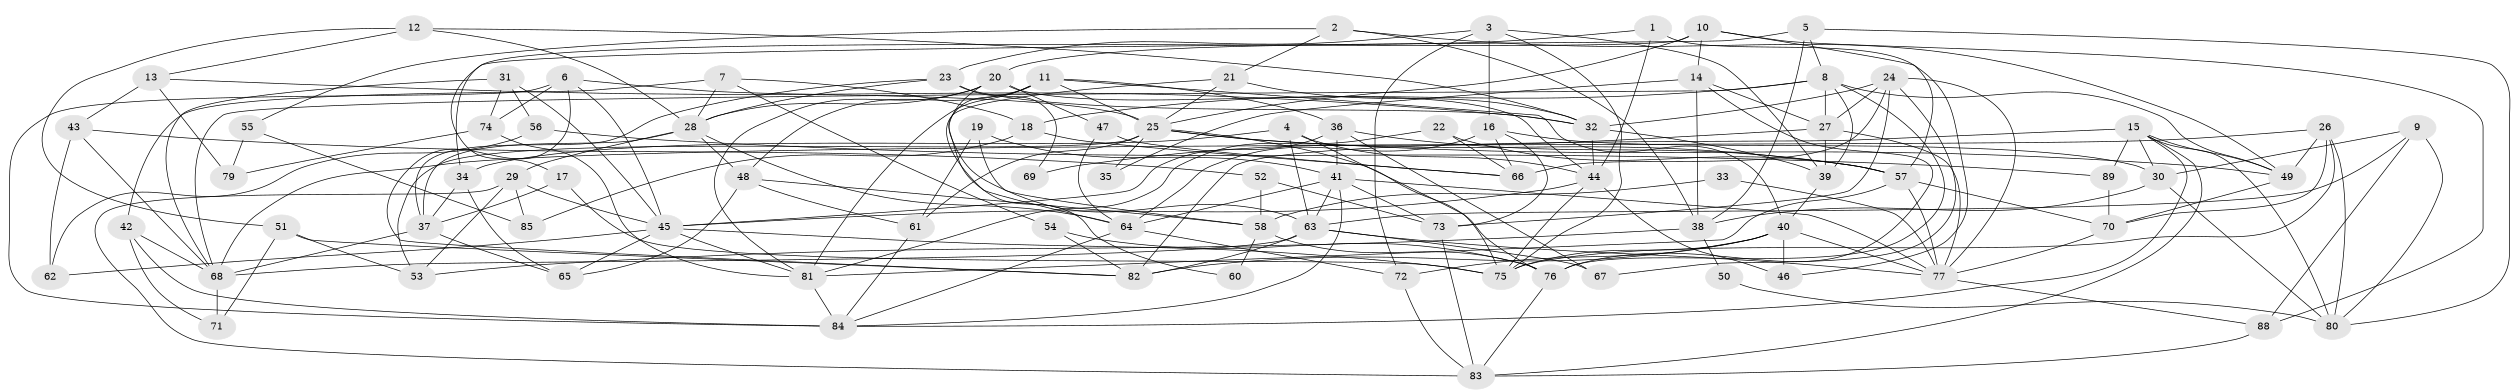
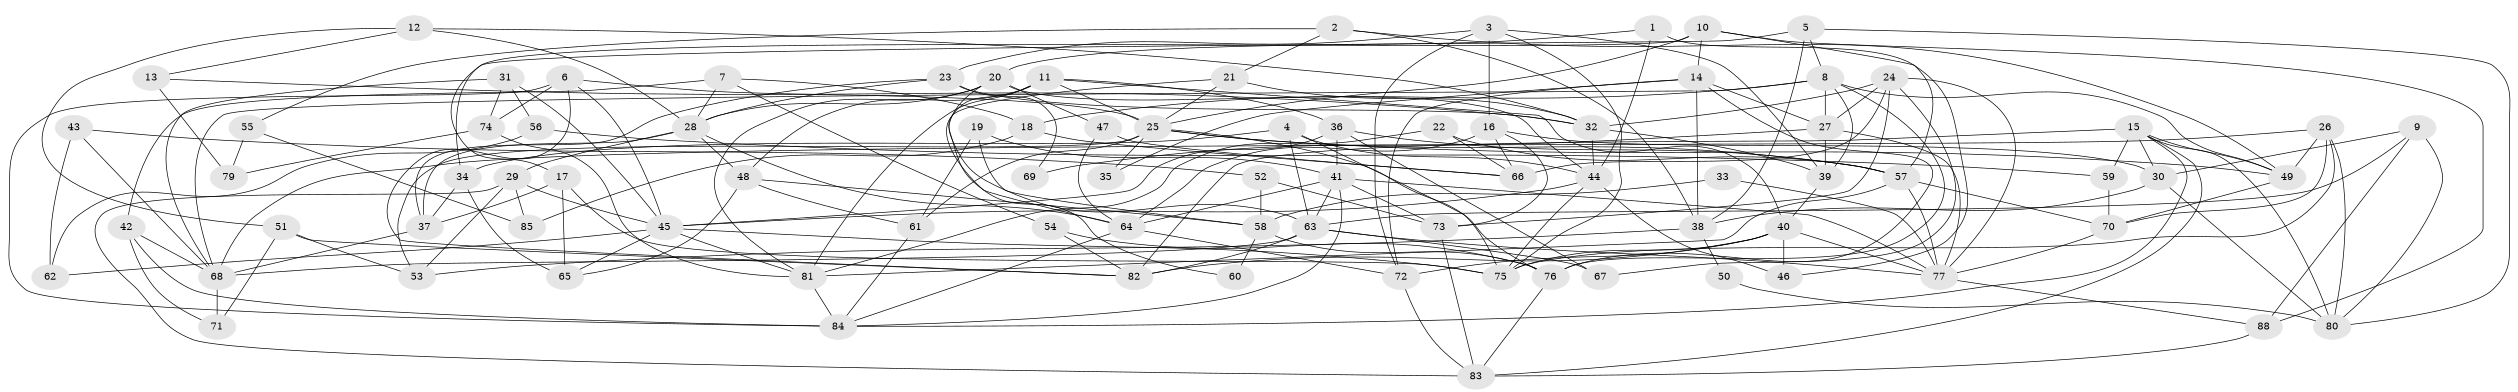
(119, 99) -> none
none -> (1410, 122)
(2109, 178) -> (2109, 178)
(494, 254) -> (564, 227)
